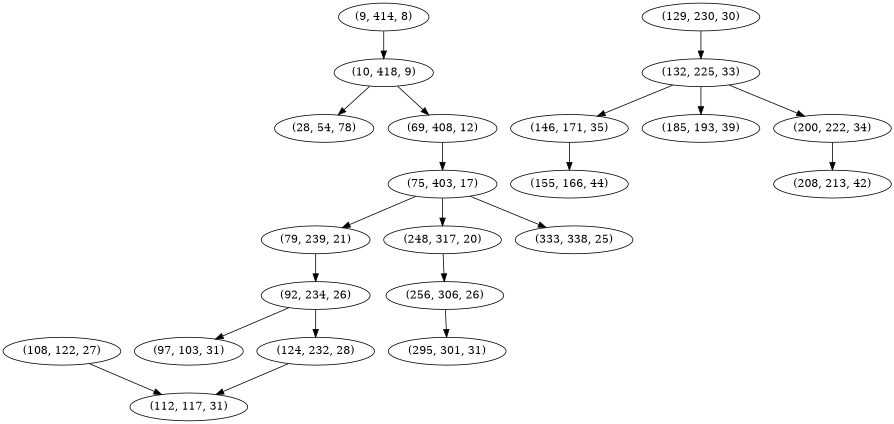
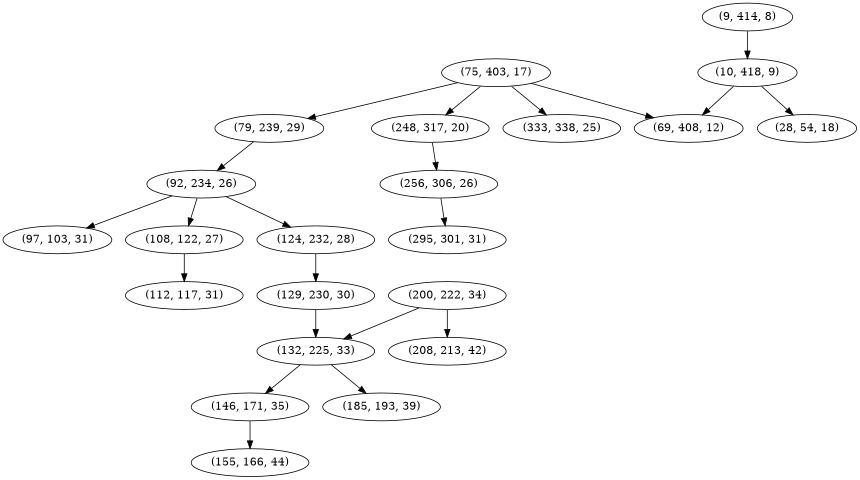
(763, 99) -> (385, 322)
(324, 128) -> (807, 128)
(443, 152) -> (589, 99)
none -> (194, 208)
(316, 240) -> (269, 128)
(256, 378) -> (316, 264)
